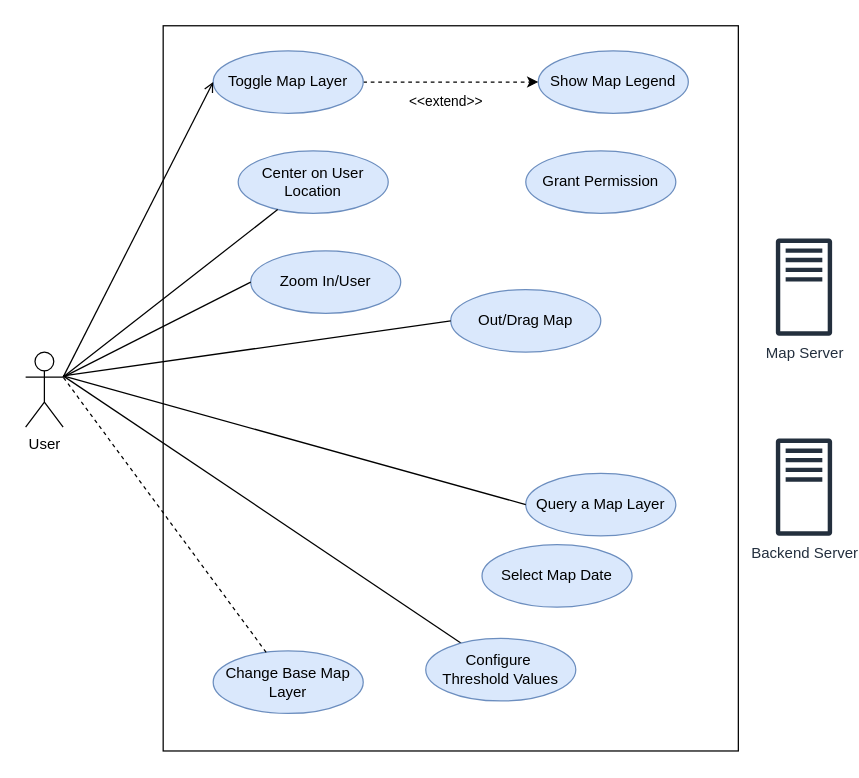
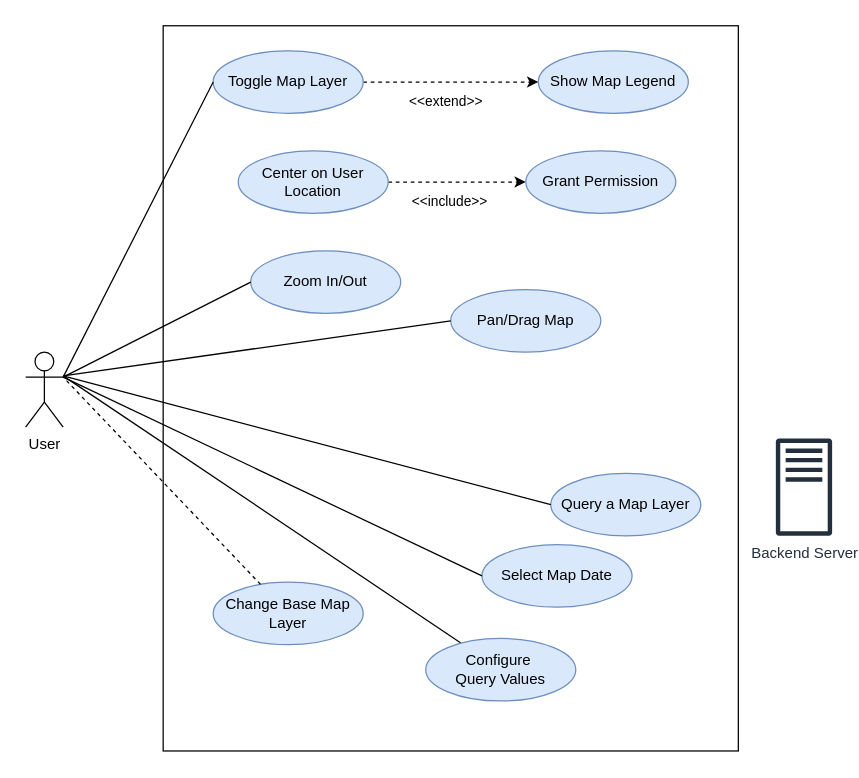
(211, 87) -> (211, 85)
none -> (452, 182)
(326, 282) -> (326, 282)
(804, 287) -> none
(175, 289) -> none
(526, 321) -> (526, 321)
none -> (284, 482)
(601, 504) -> (626, 504)
(501, 669) -> (501, 669)
(288, 682) -> (288, 613)
